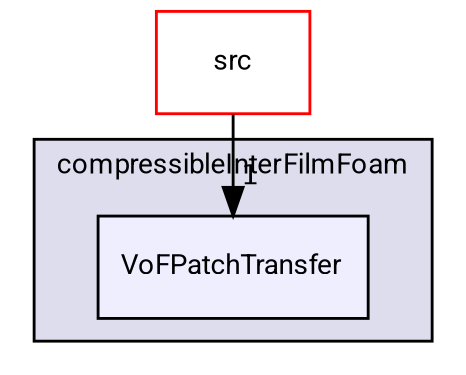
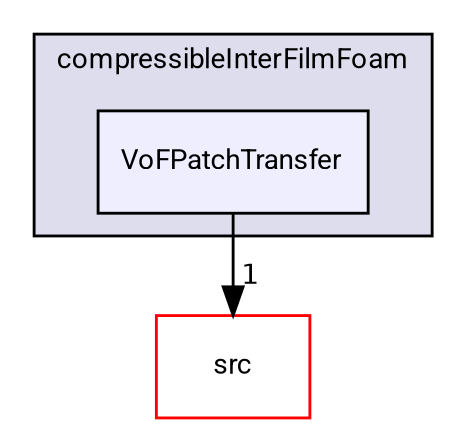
(233, 156) -> (233, 254)
